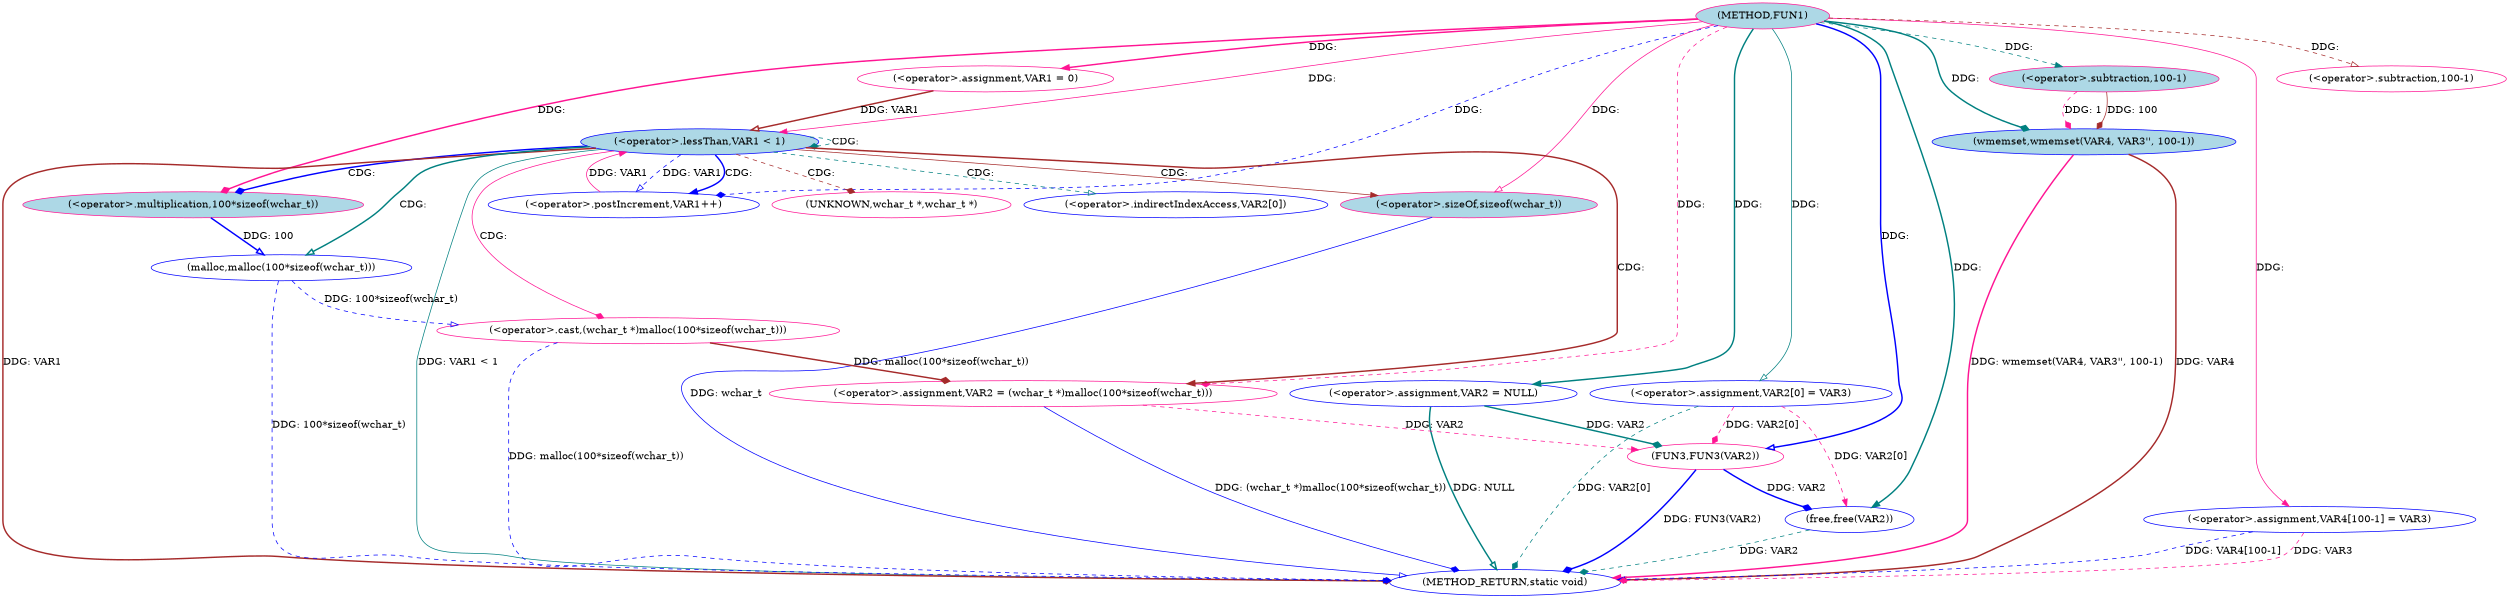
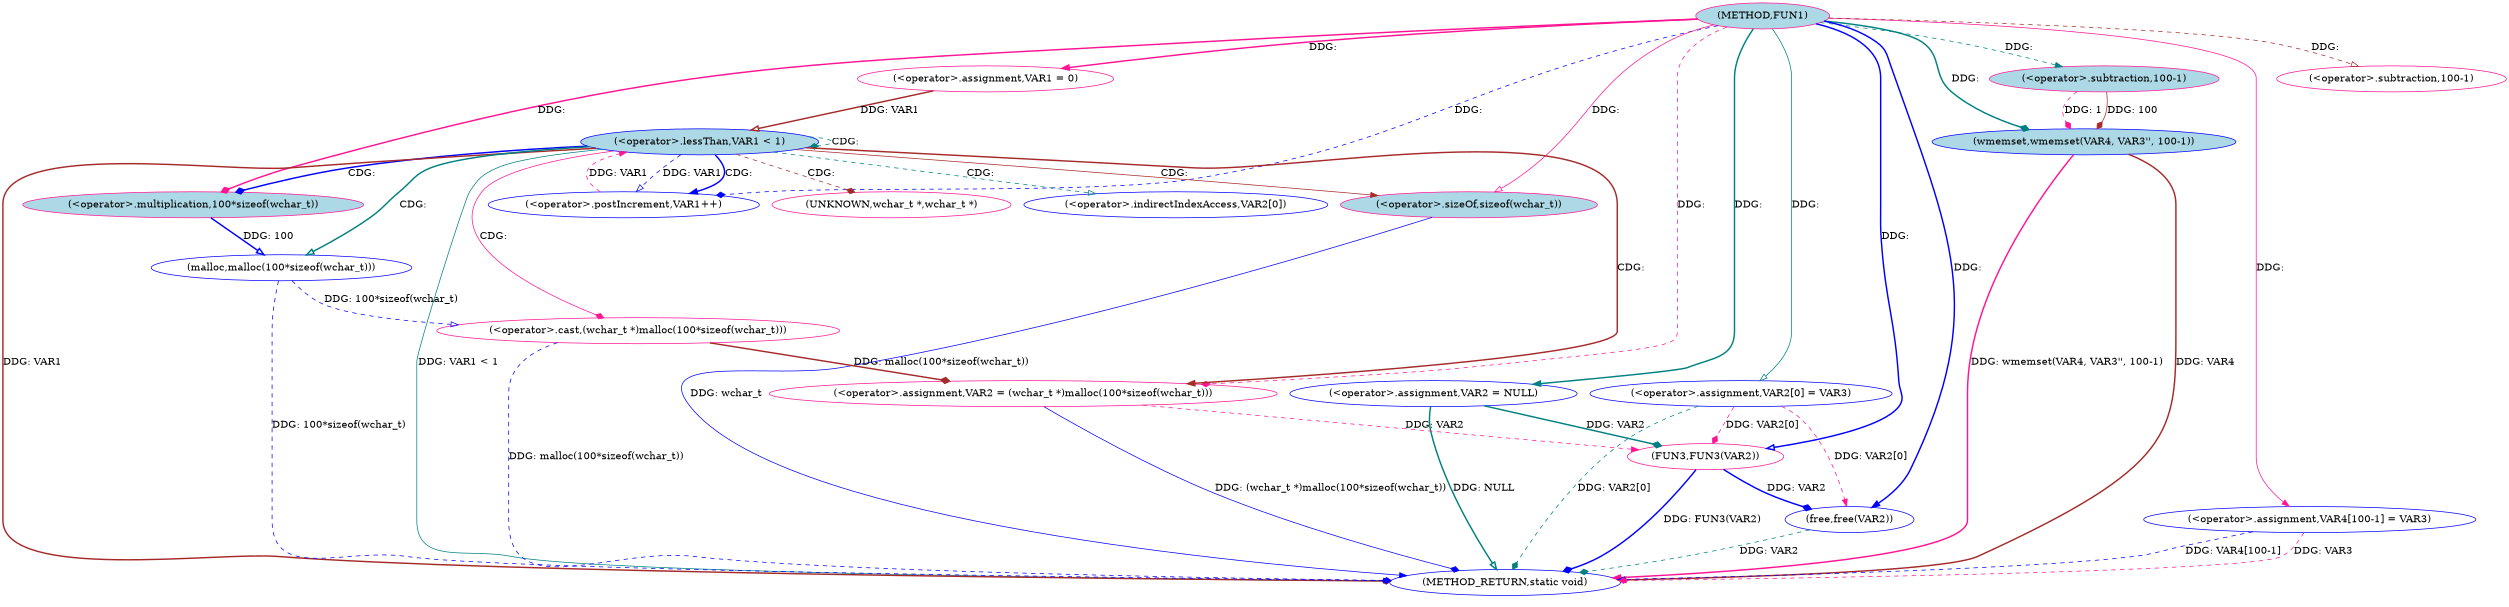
(1245, 75) -> none
(590, 166) -> (590, 166)
(1948, 248) -> (1948, 248)
(686, 381) -> (686, 381)
